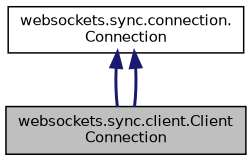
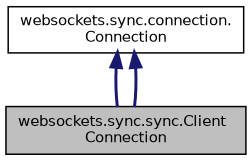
(126, 130) -> (126, 130)
